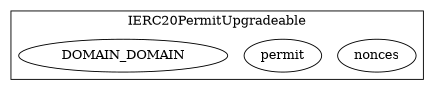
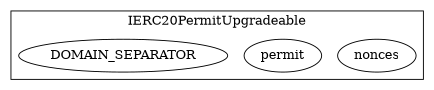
(123, 56) -> (123, 56)
